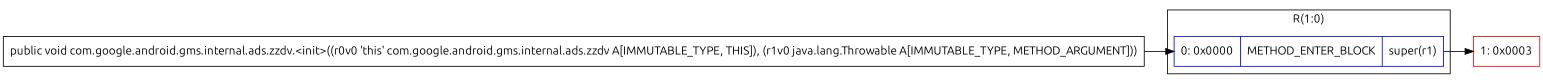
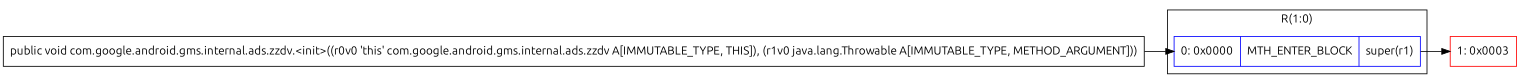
(1311, 51) -> (1300, 51)
